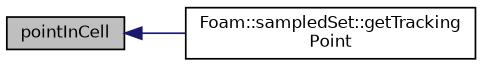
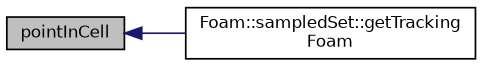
(331, 33) -> (331, 33)
